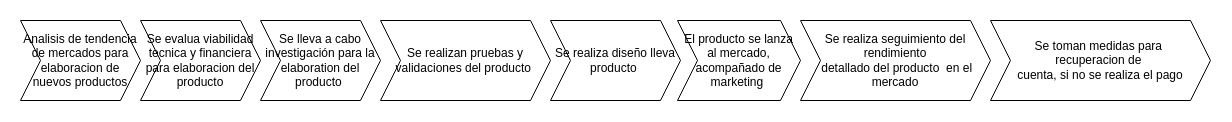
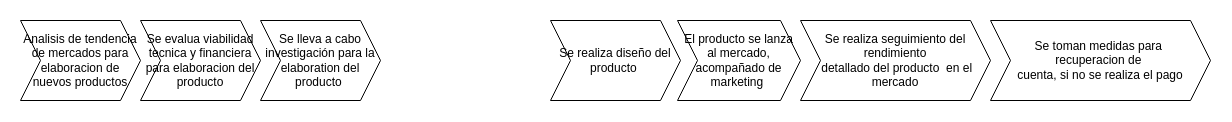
(466, 61) -> none
(616, 61) -> (616, 61)
